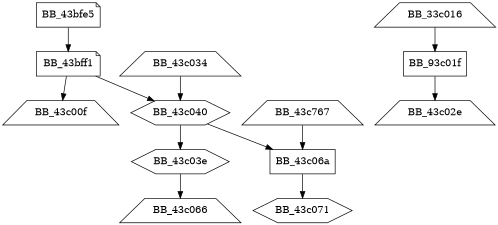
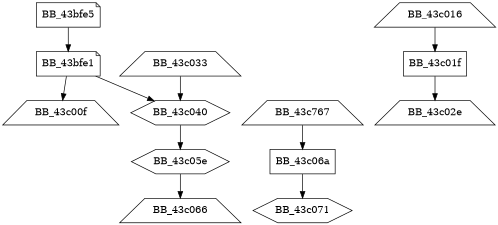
(435, 15) -> (435, 15)
(68, 64) -> (68, 64)
(180, 64) -> (180, 64)
(435, 64) -> (435, 64)
(237, 135) -> none
(180, 162) -> (180, 162)
